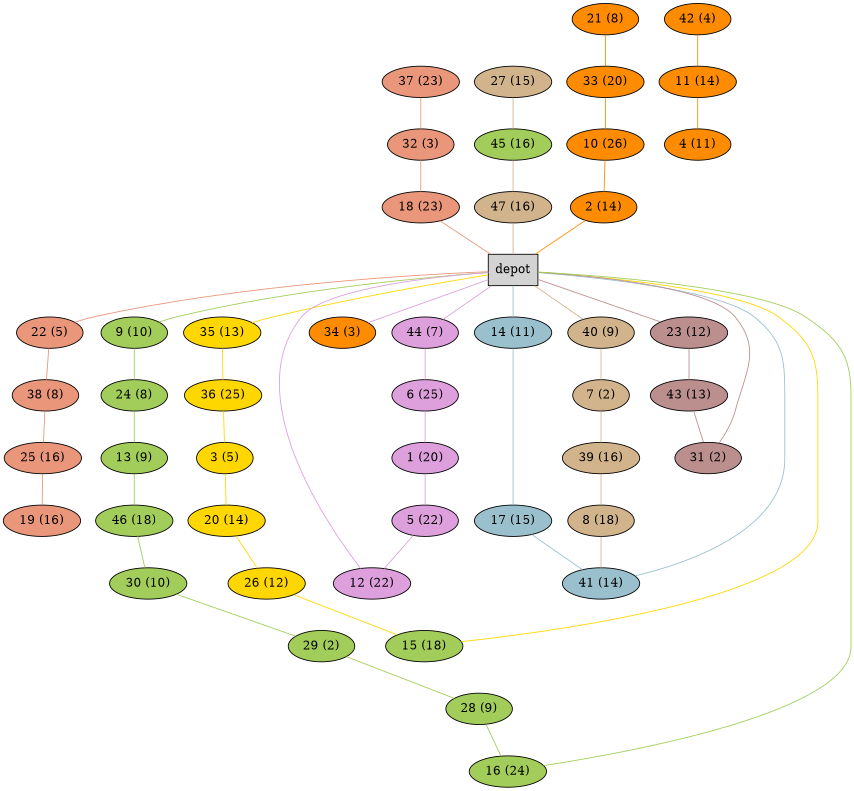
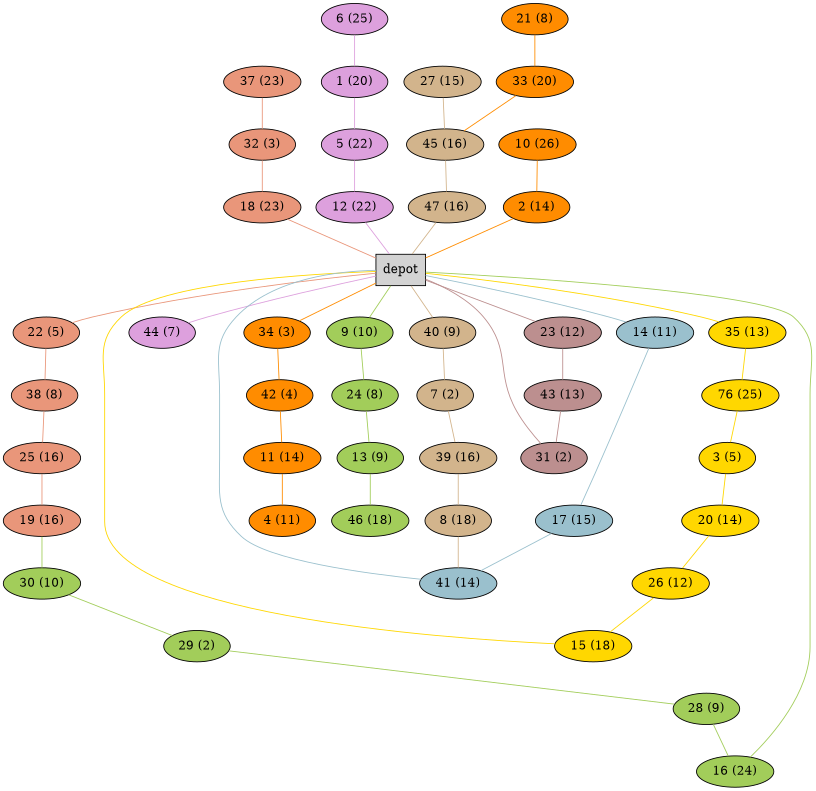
(605, 113) -> (490, 113)
(513, 145) -> (445, 145)
(428, 301) -> (337, 302)
none -> (278, 364)
(425, 364) -> none
(223, 395) -> (740, 395)
(141, 552) -> (42, 552)
(424, 646) -> (593, 646)
